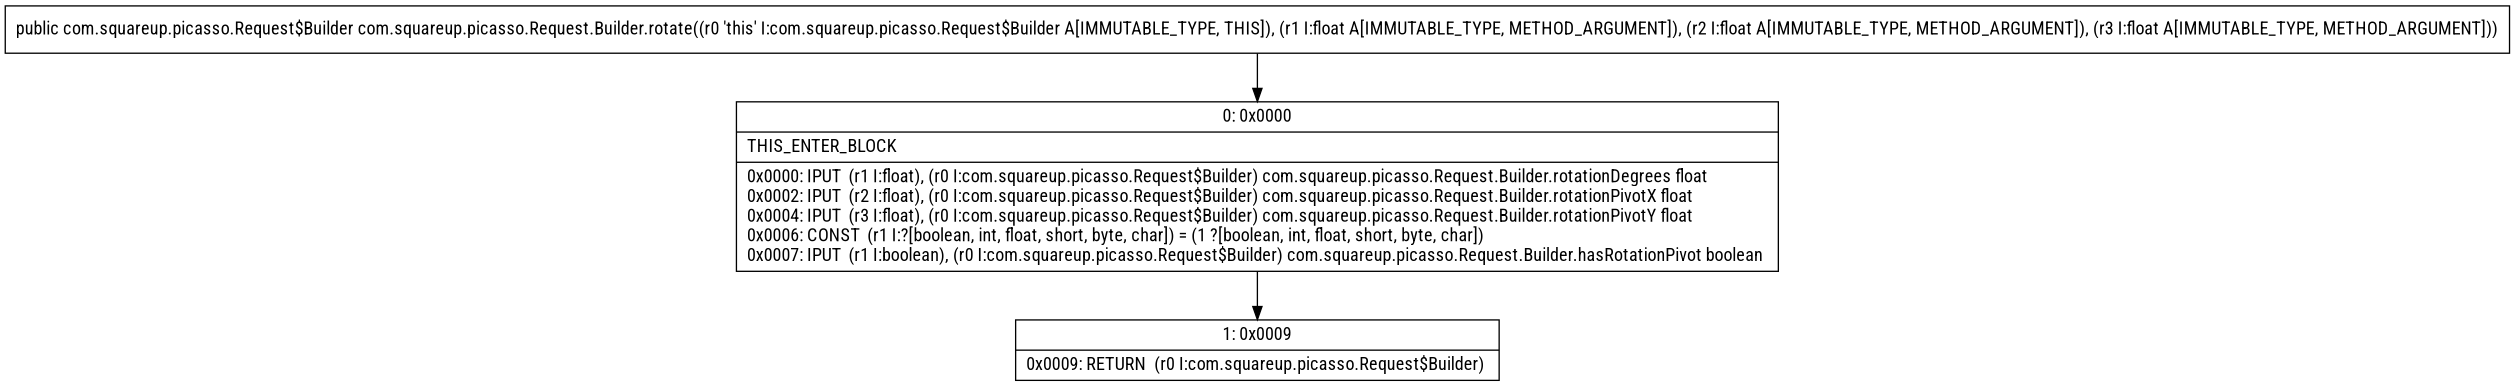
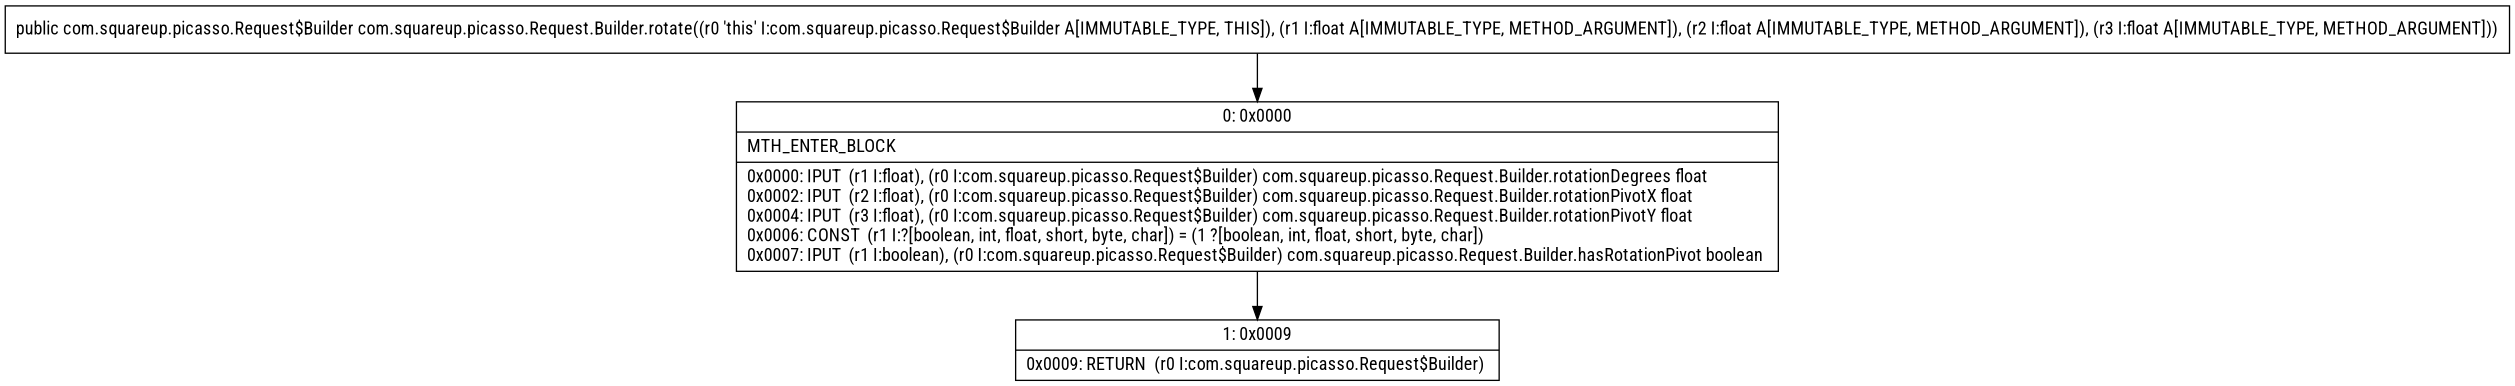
(822, 146) -> (822, 146)
